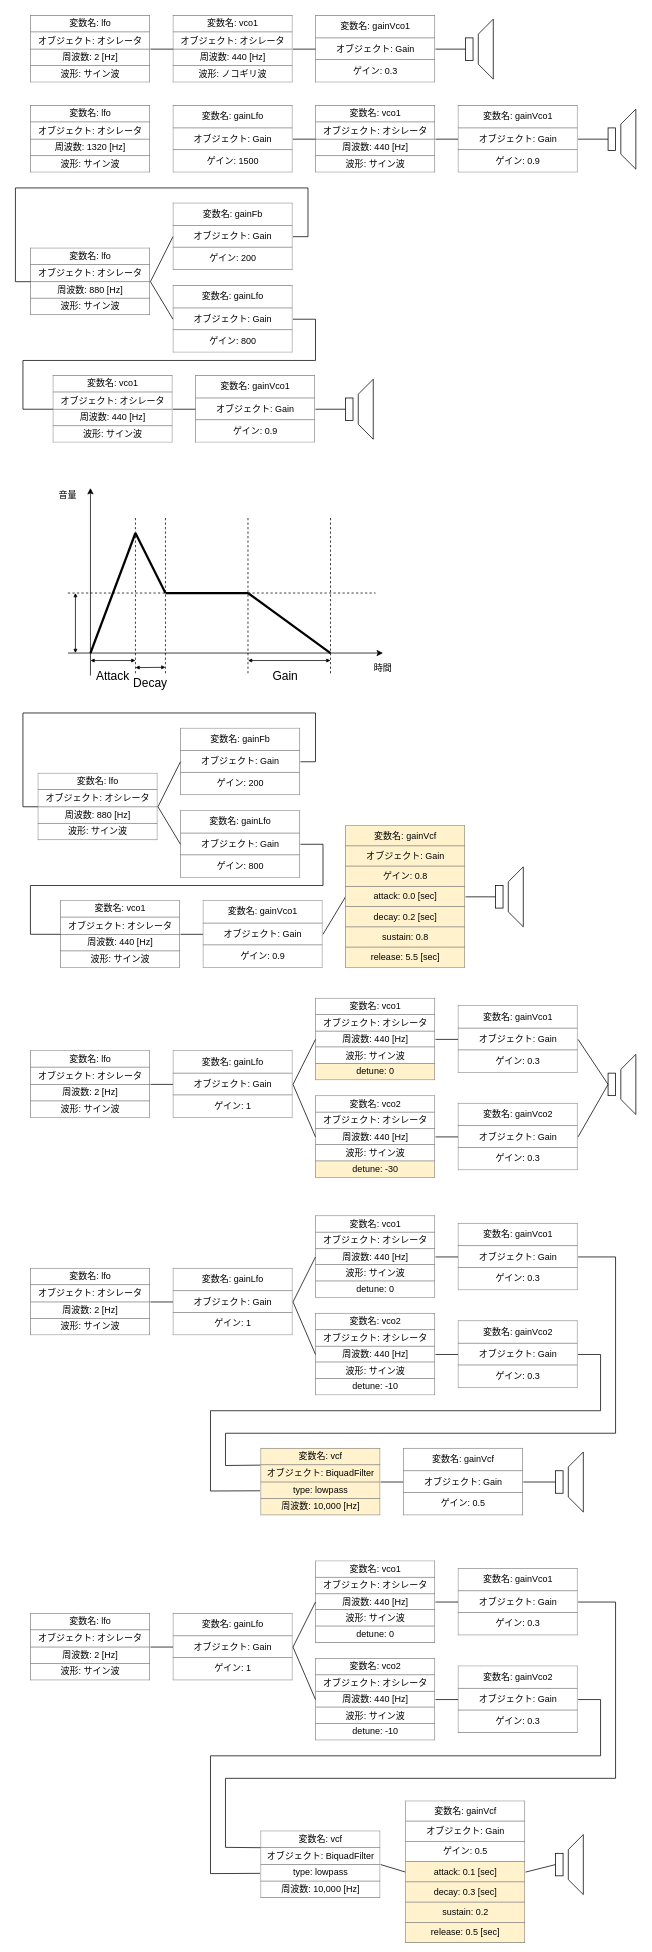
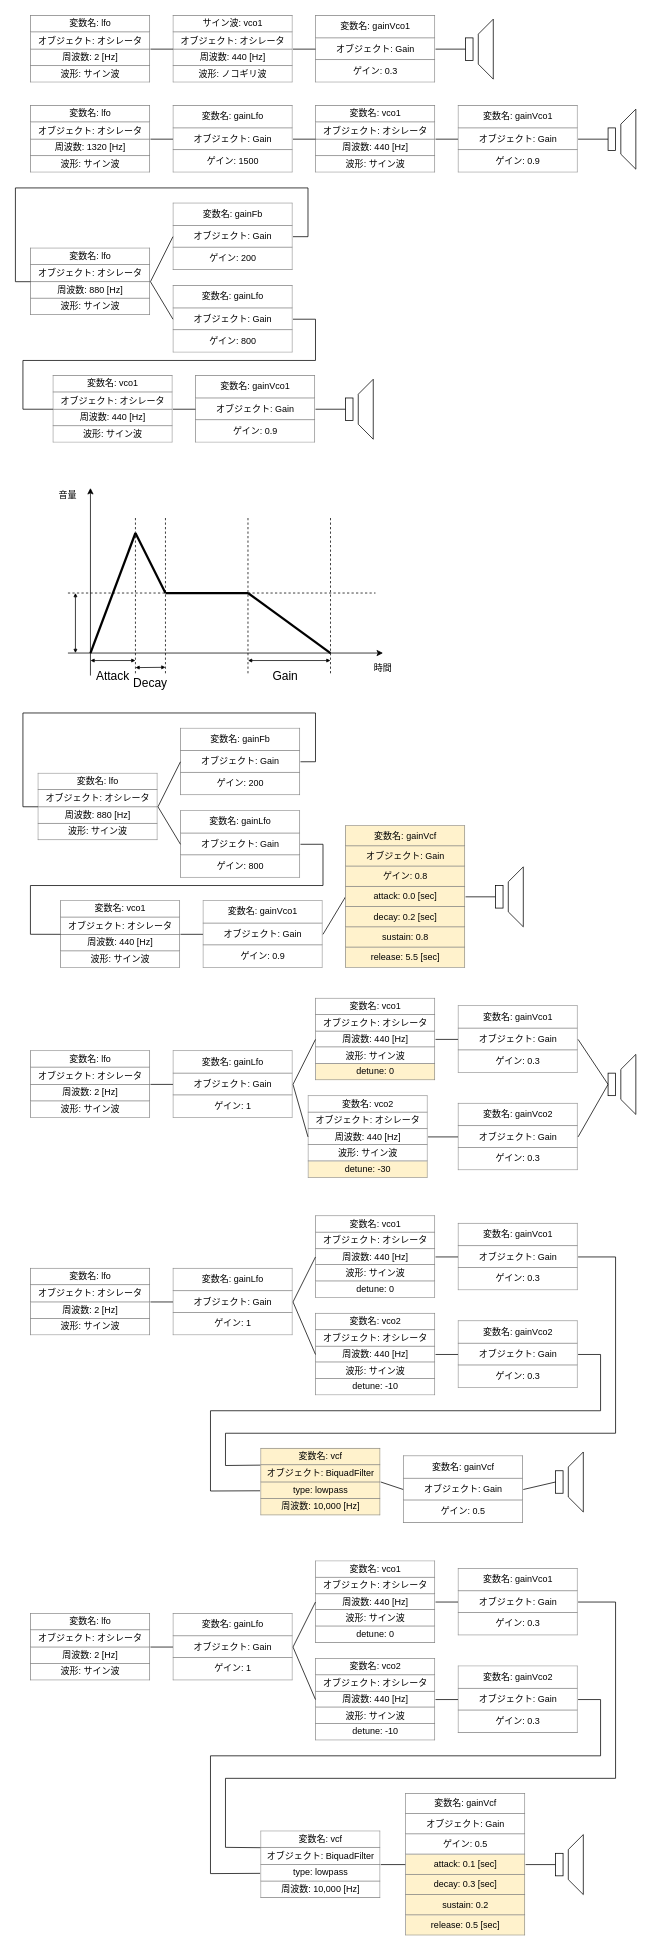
(225, 37) -> (225, 37)
none -> (162, 139)
(375, 1137) -> (368, 1137)
(463, 1482) -> (463, 1489)
(465, 1872) -> (465, 1864)
